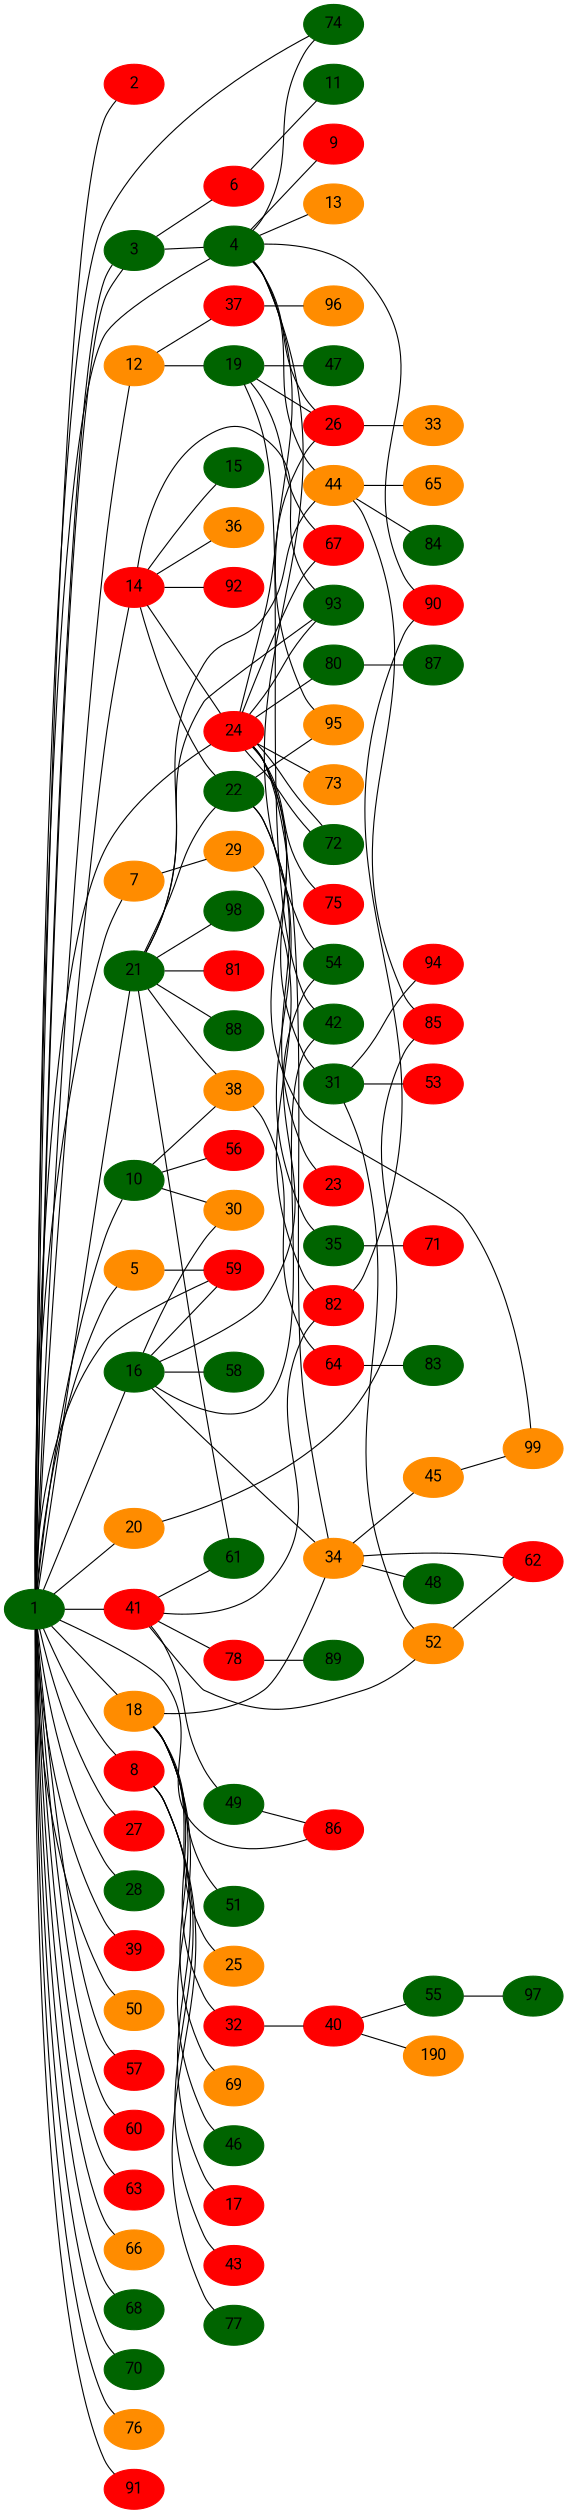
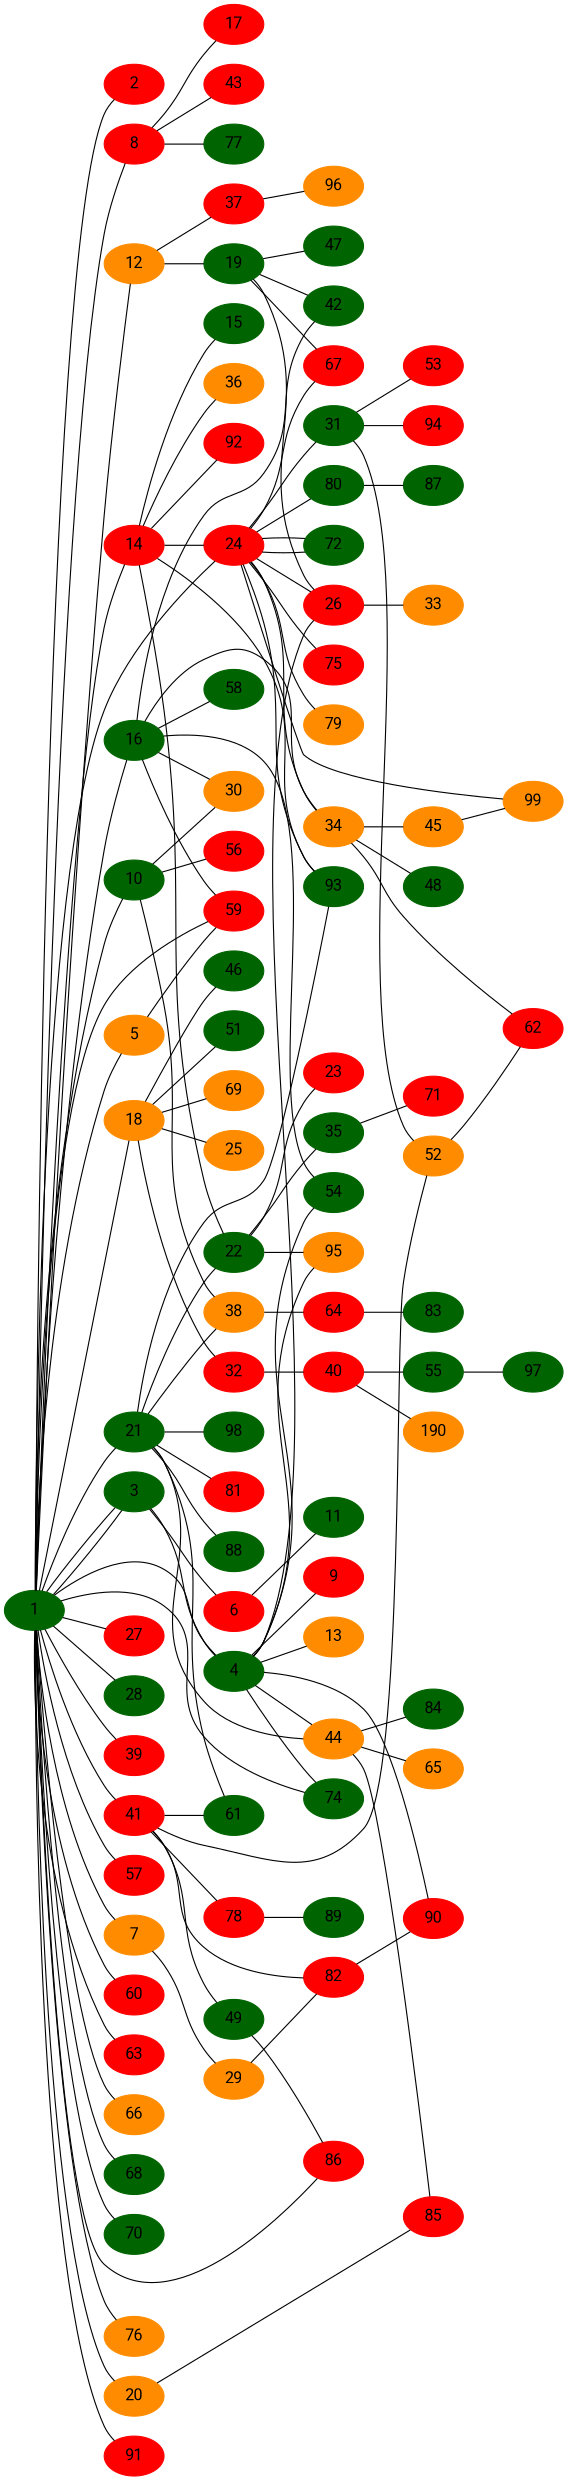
(334, 785) -> (334, 725)
(272, 1681) -> none
(134, 2011) -> none
